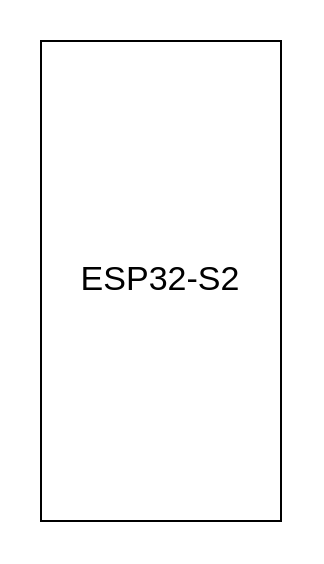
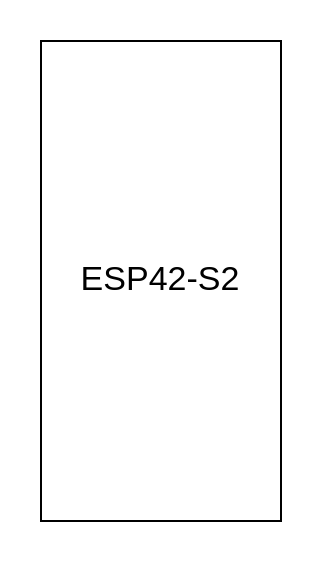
(161, 281) -> (161, 281)
